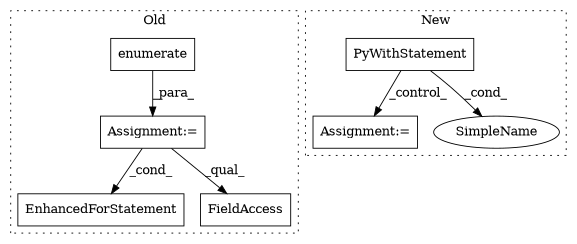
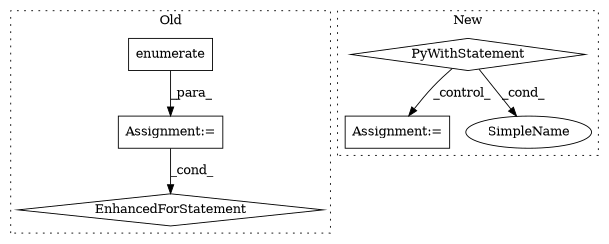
(410, 54) -> (468, 54)
(101, 210) -> (171, 210)
(246, 210) -> none
